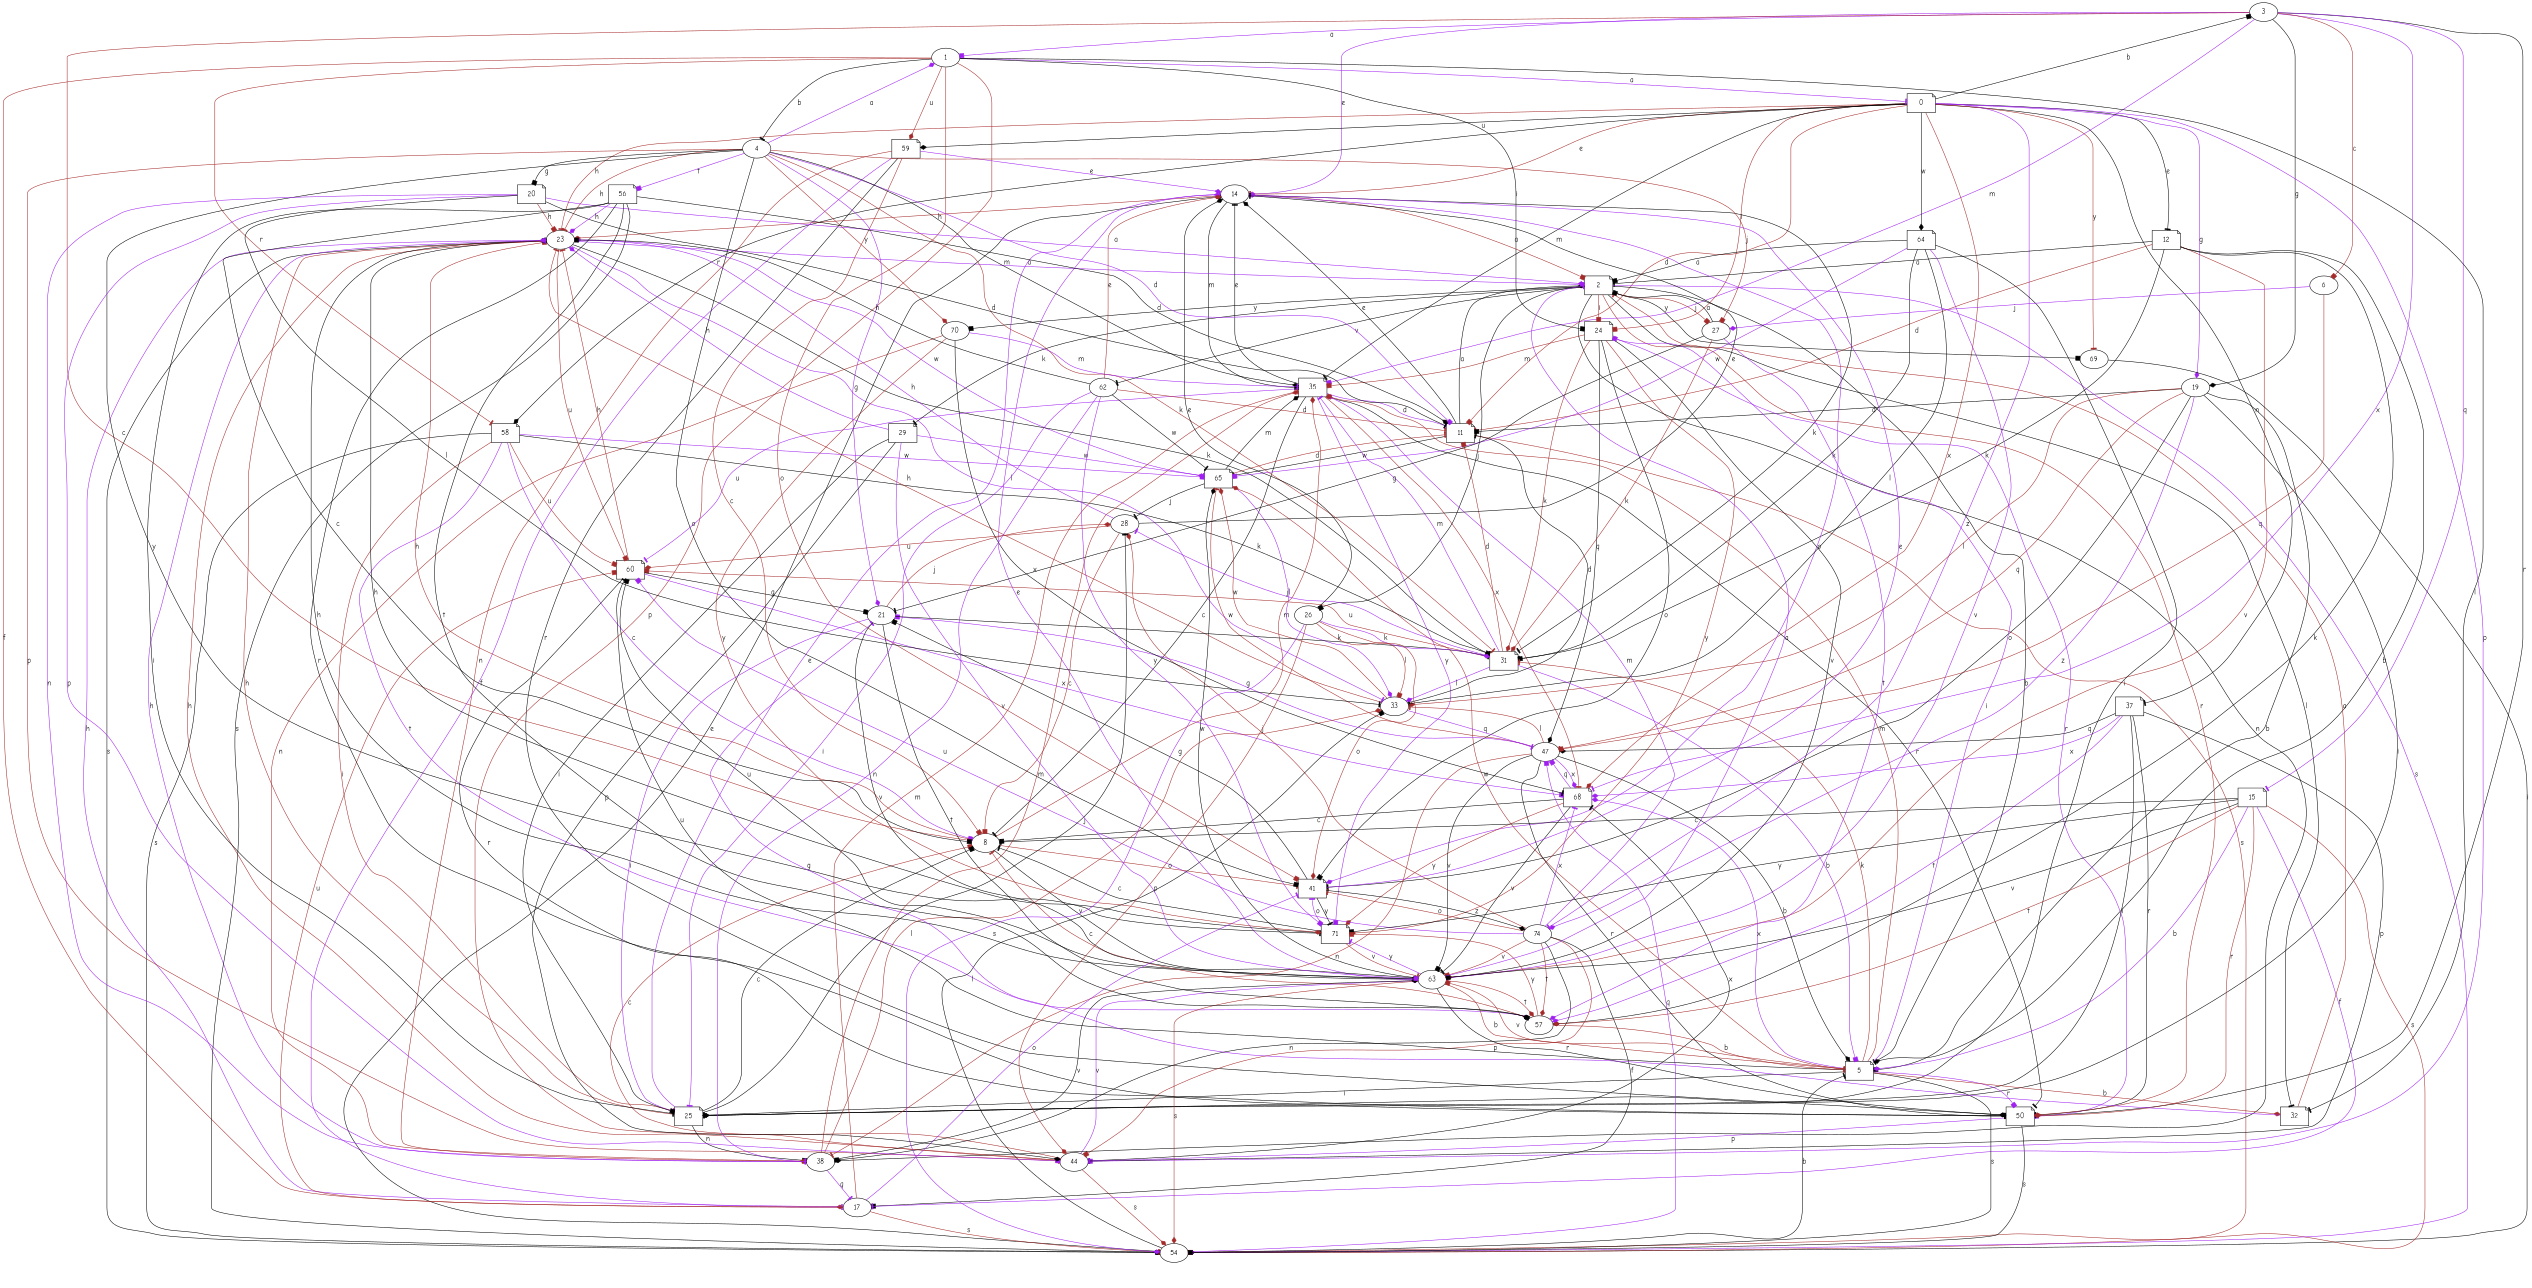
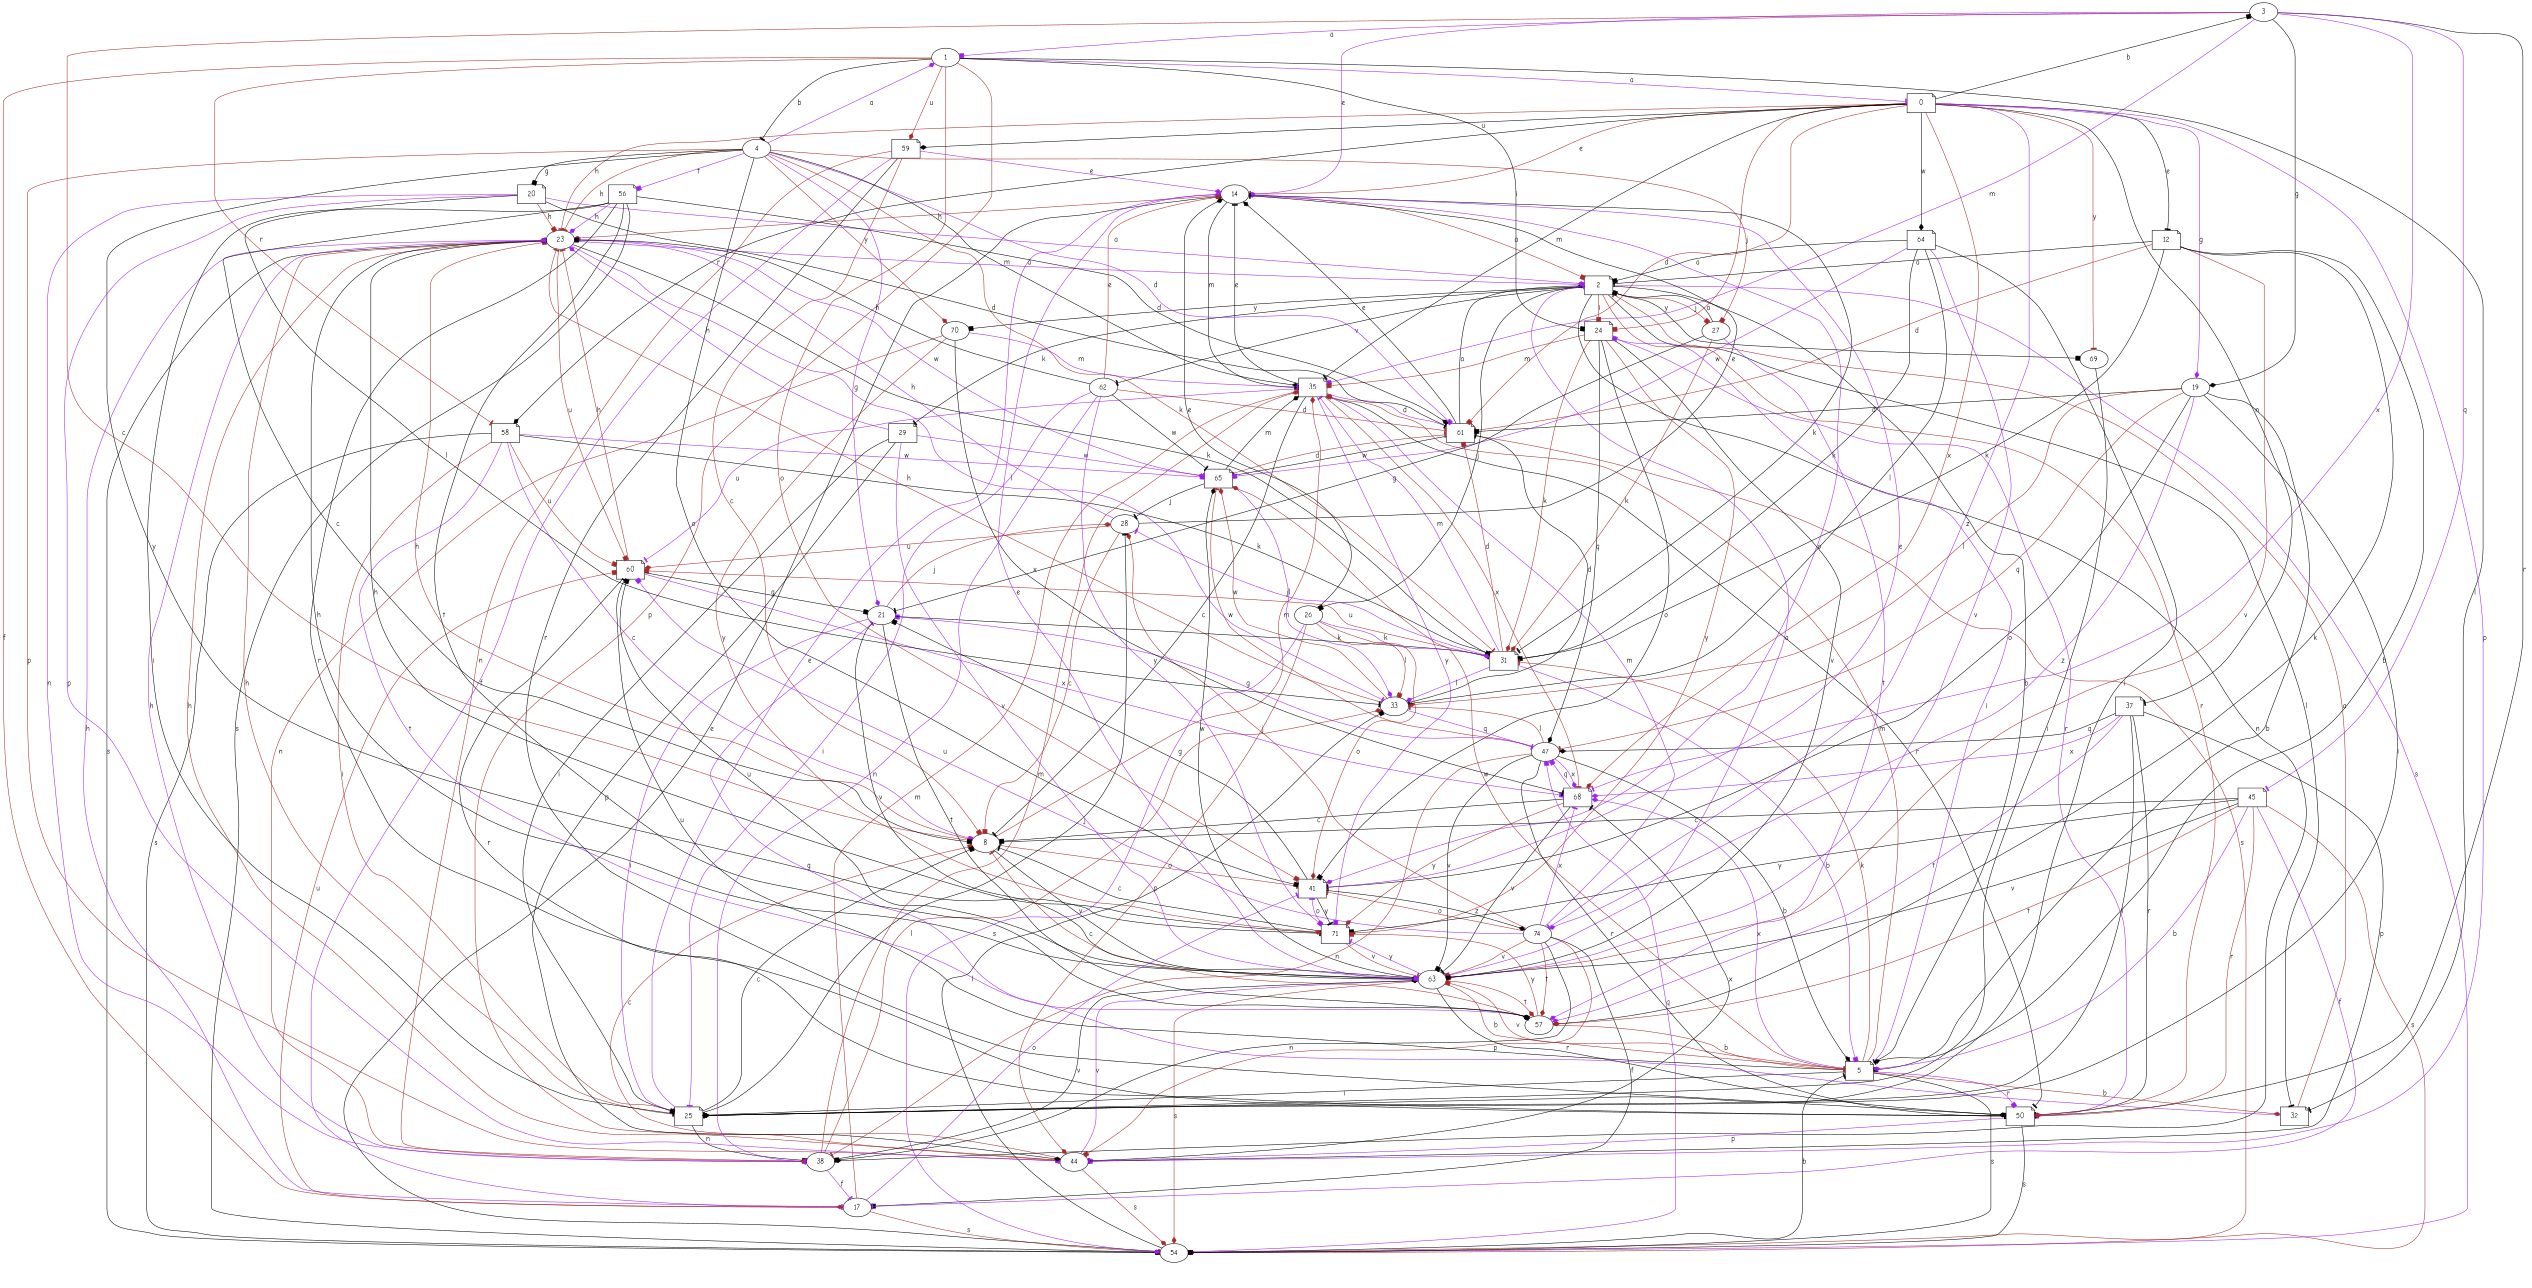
(2324, 285) -> none
(1460, 433) -> (1460, 433)
(2252, 797) -> (2252, 797)
(842, 1185) -> (842, 1185)
(2396, 1240) -> (1690, 1091)
